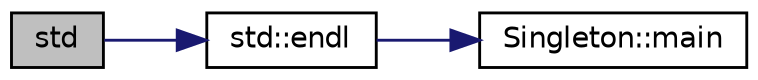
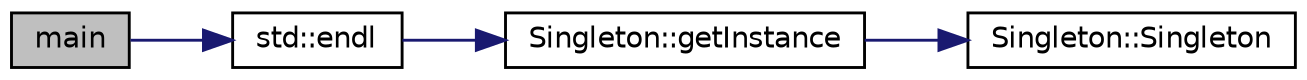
(57, 40) -> (70, 40)
(613, 40) -> (685, 40)
none -> (1132, 40)
